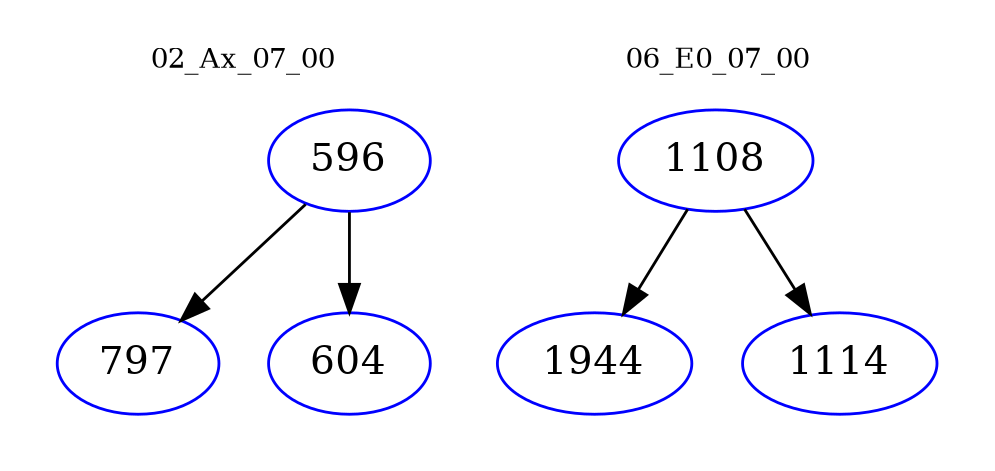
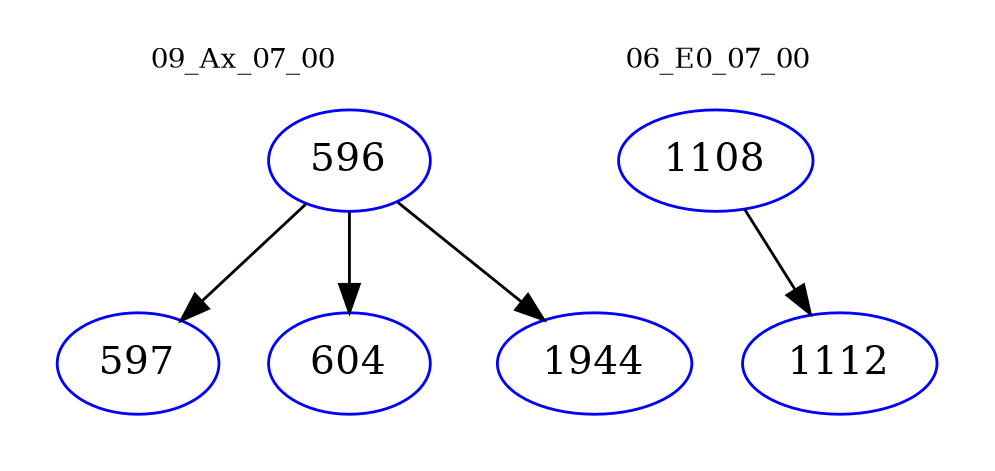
(244, 61) -> (244, 61)
(663, 249) -> (435, 232)
(138, 364) -> (138, 364)
(840, 364) -> (840, 364)
